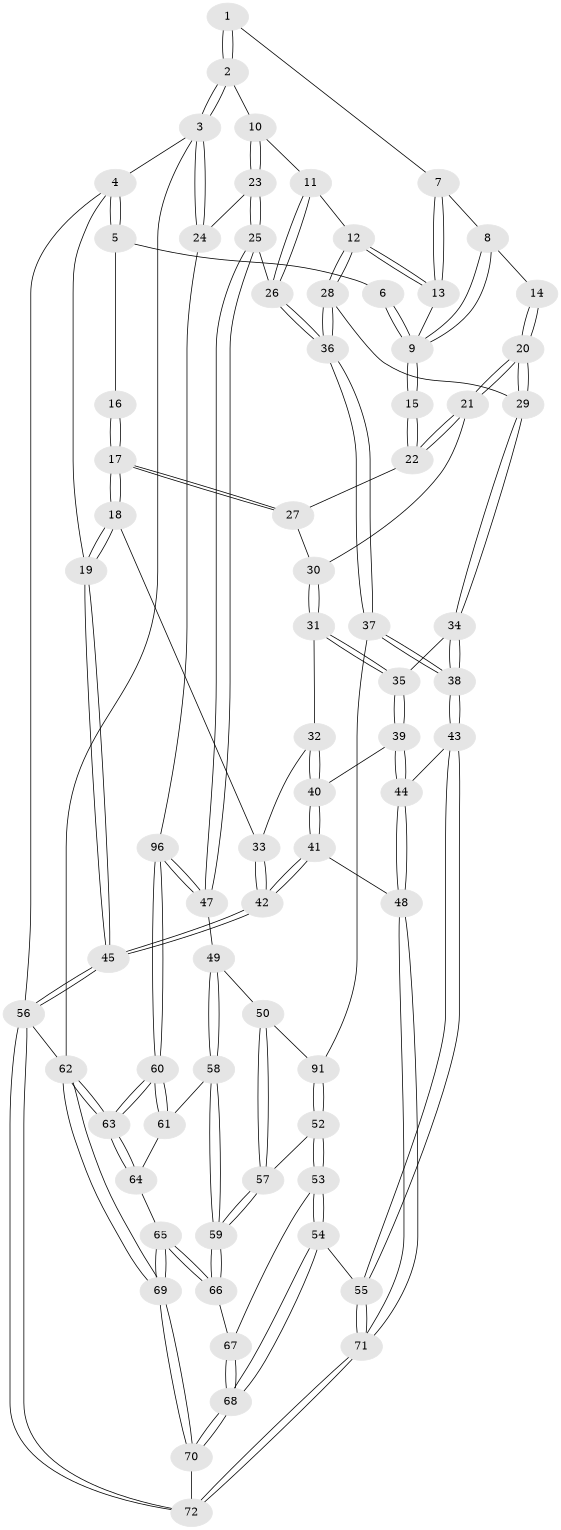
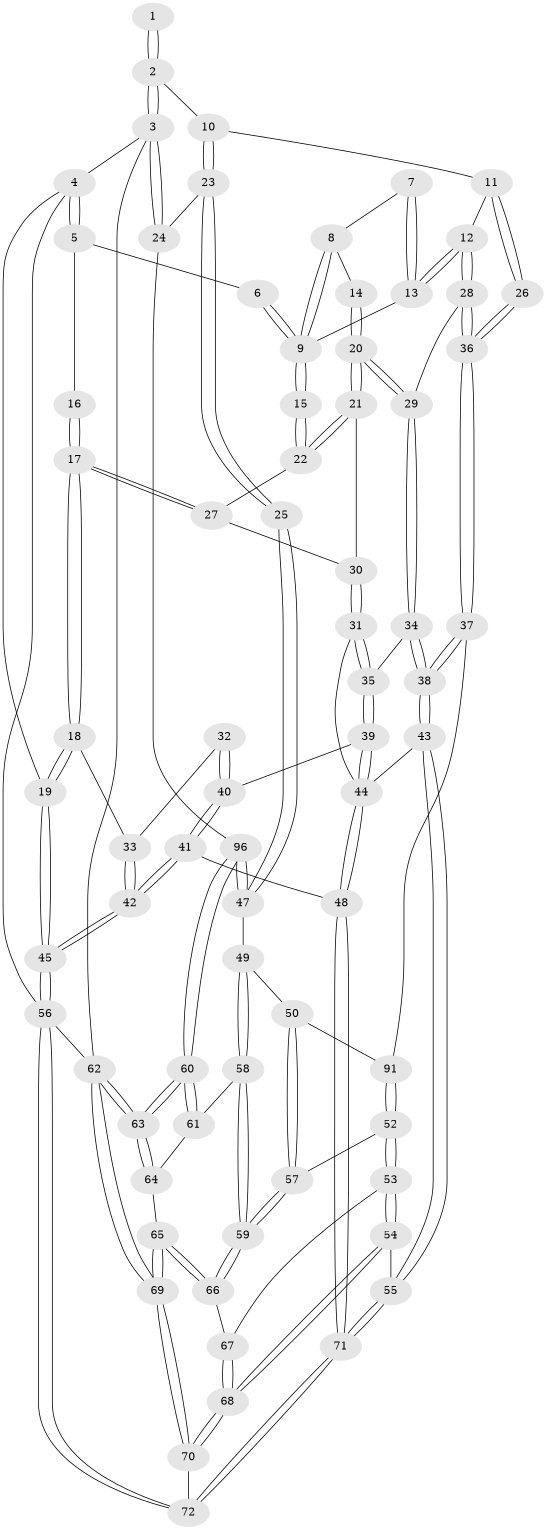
(333, 100) -> none
(264, 268) -> none
(314, 682) -> (335, 710)
